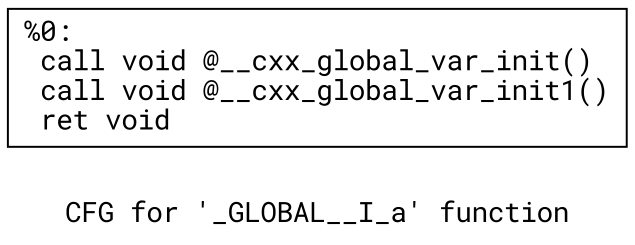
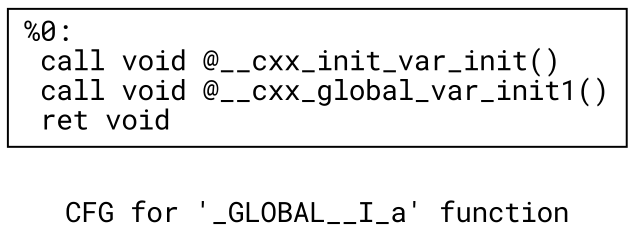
(308, 62) -> (293, 62)
